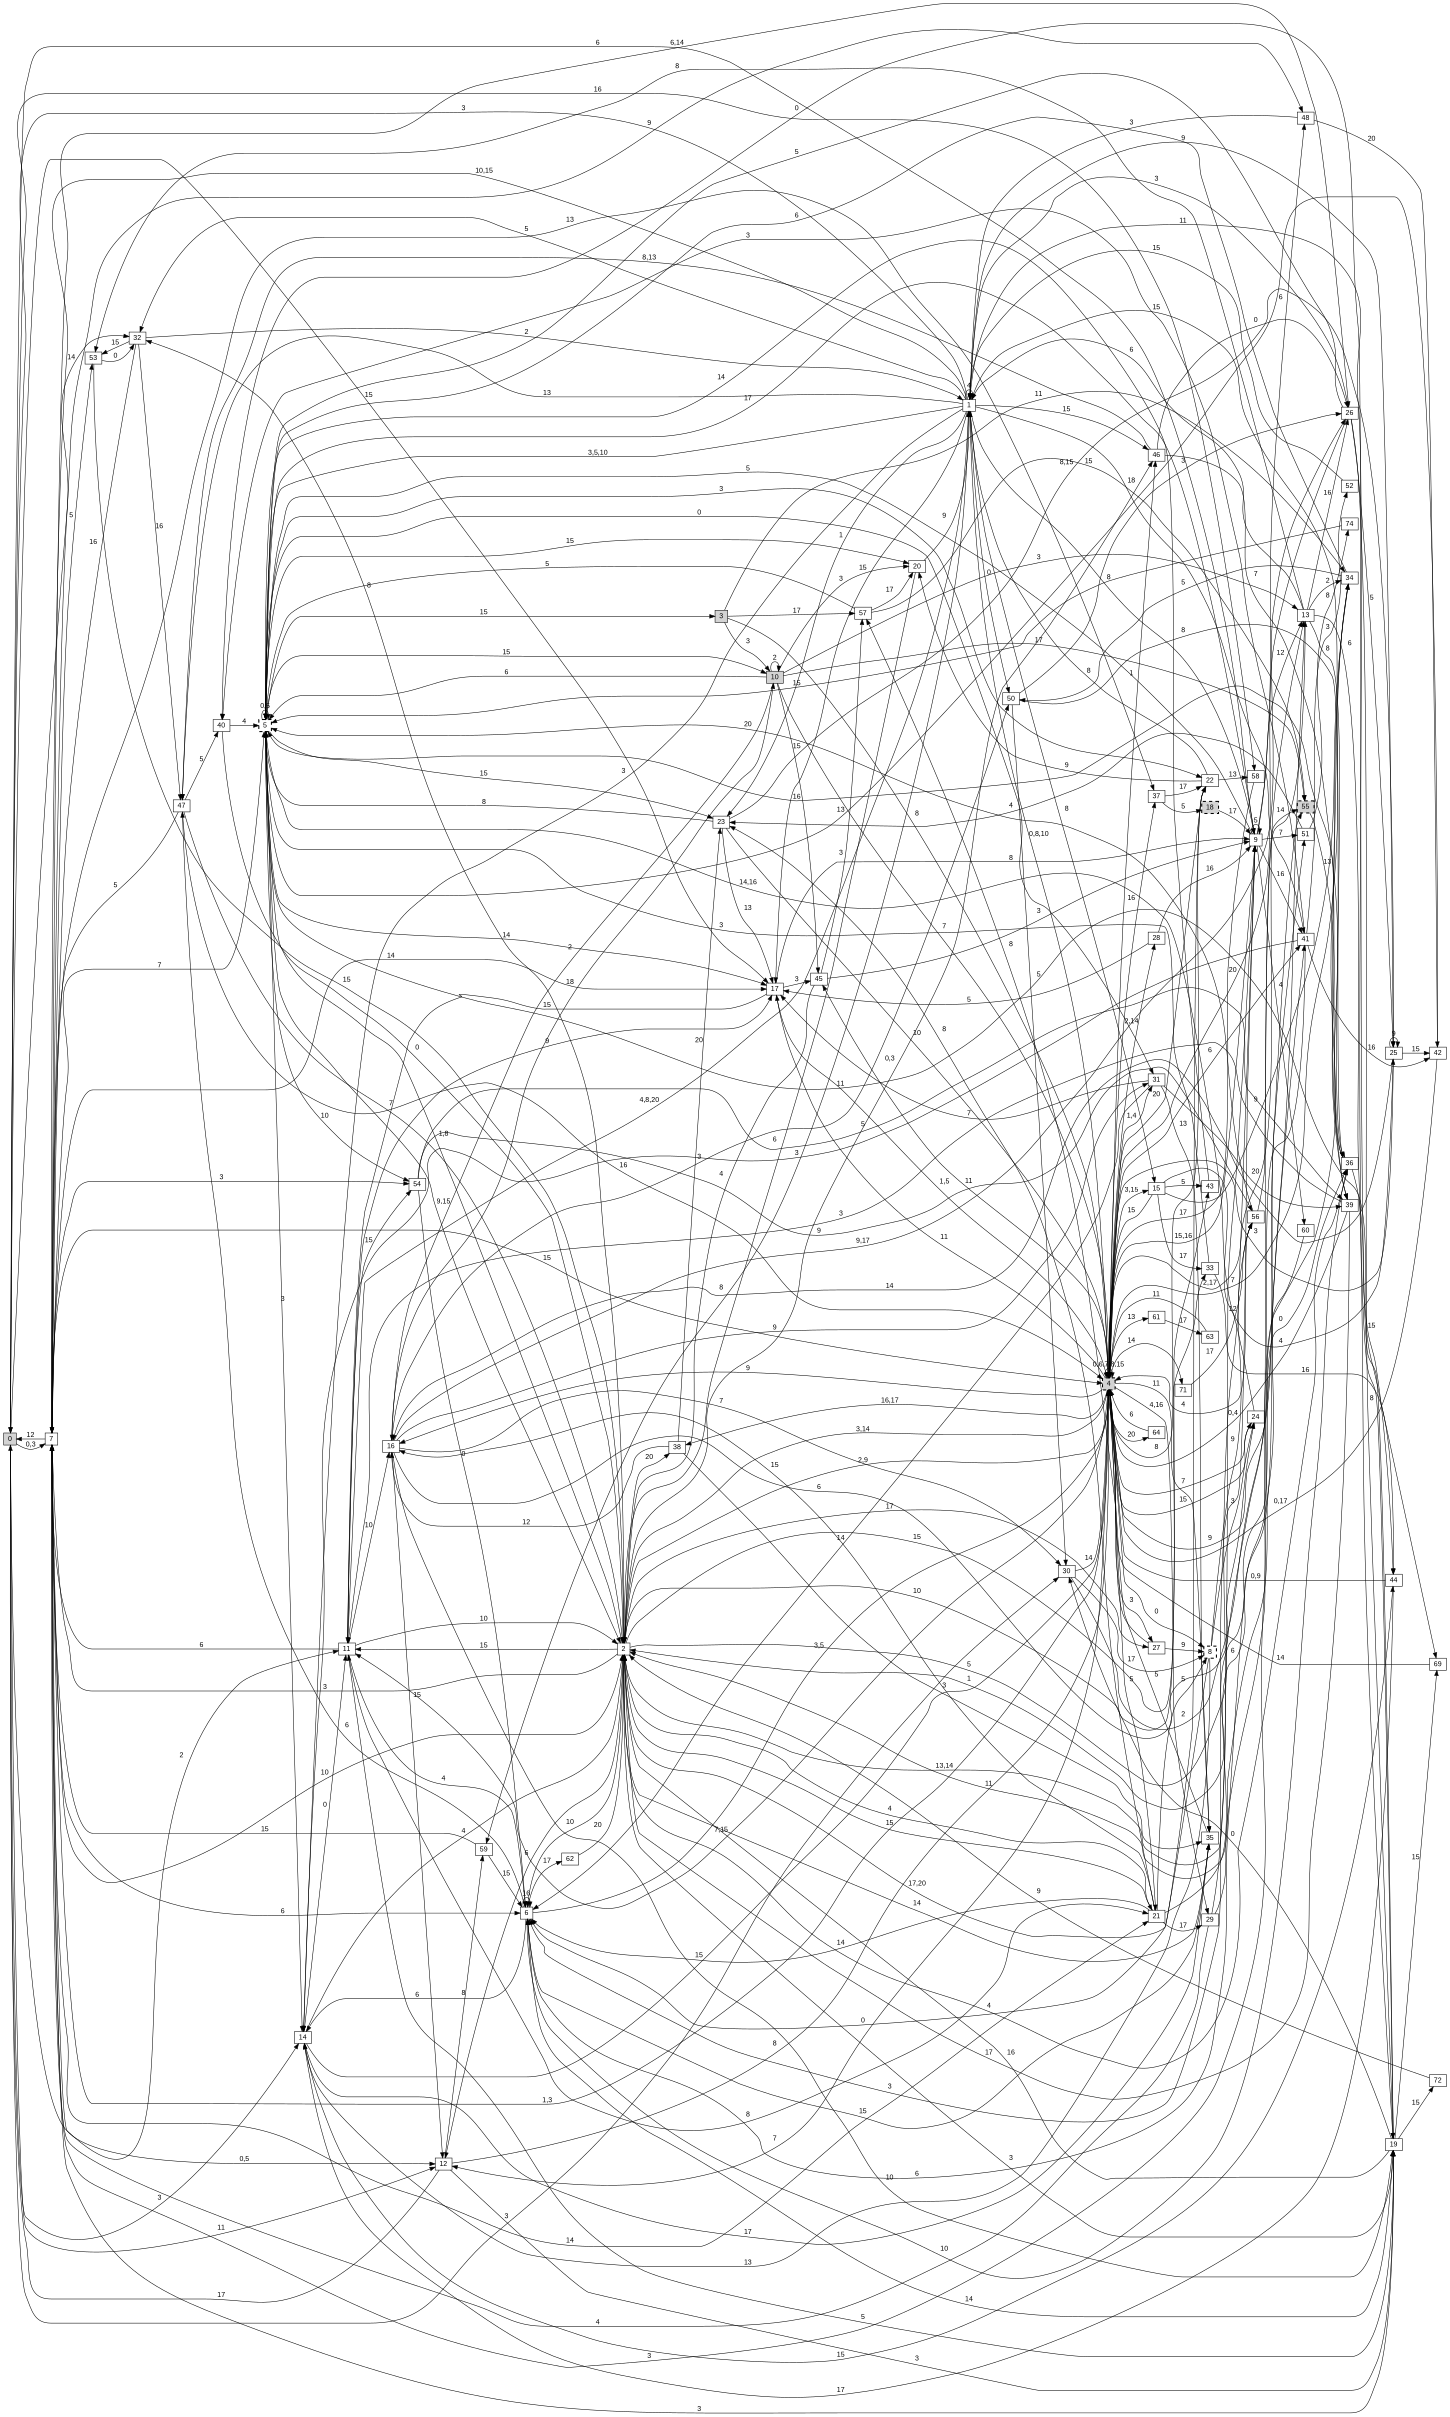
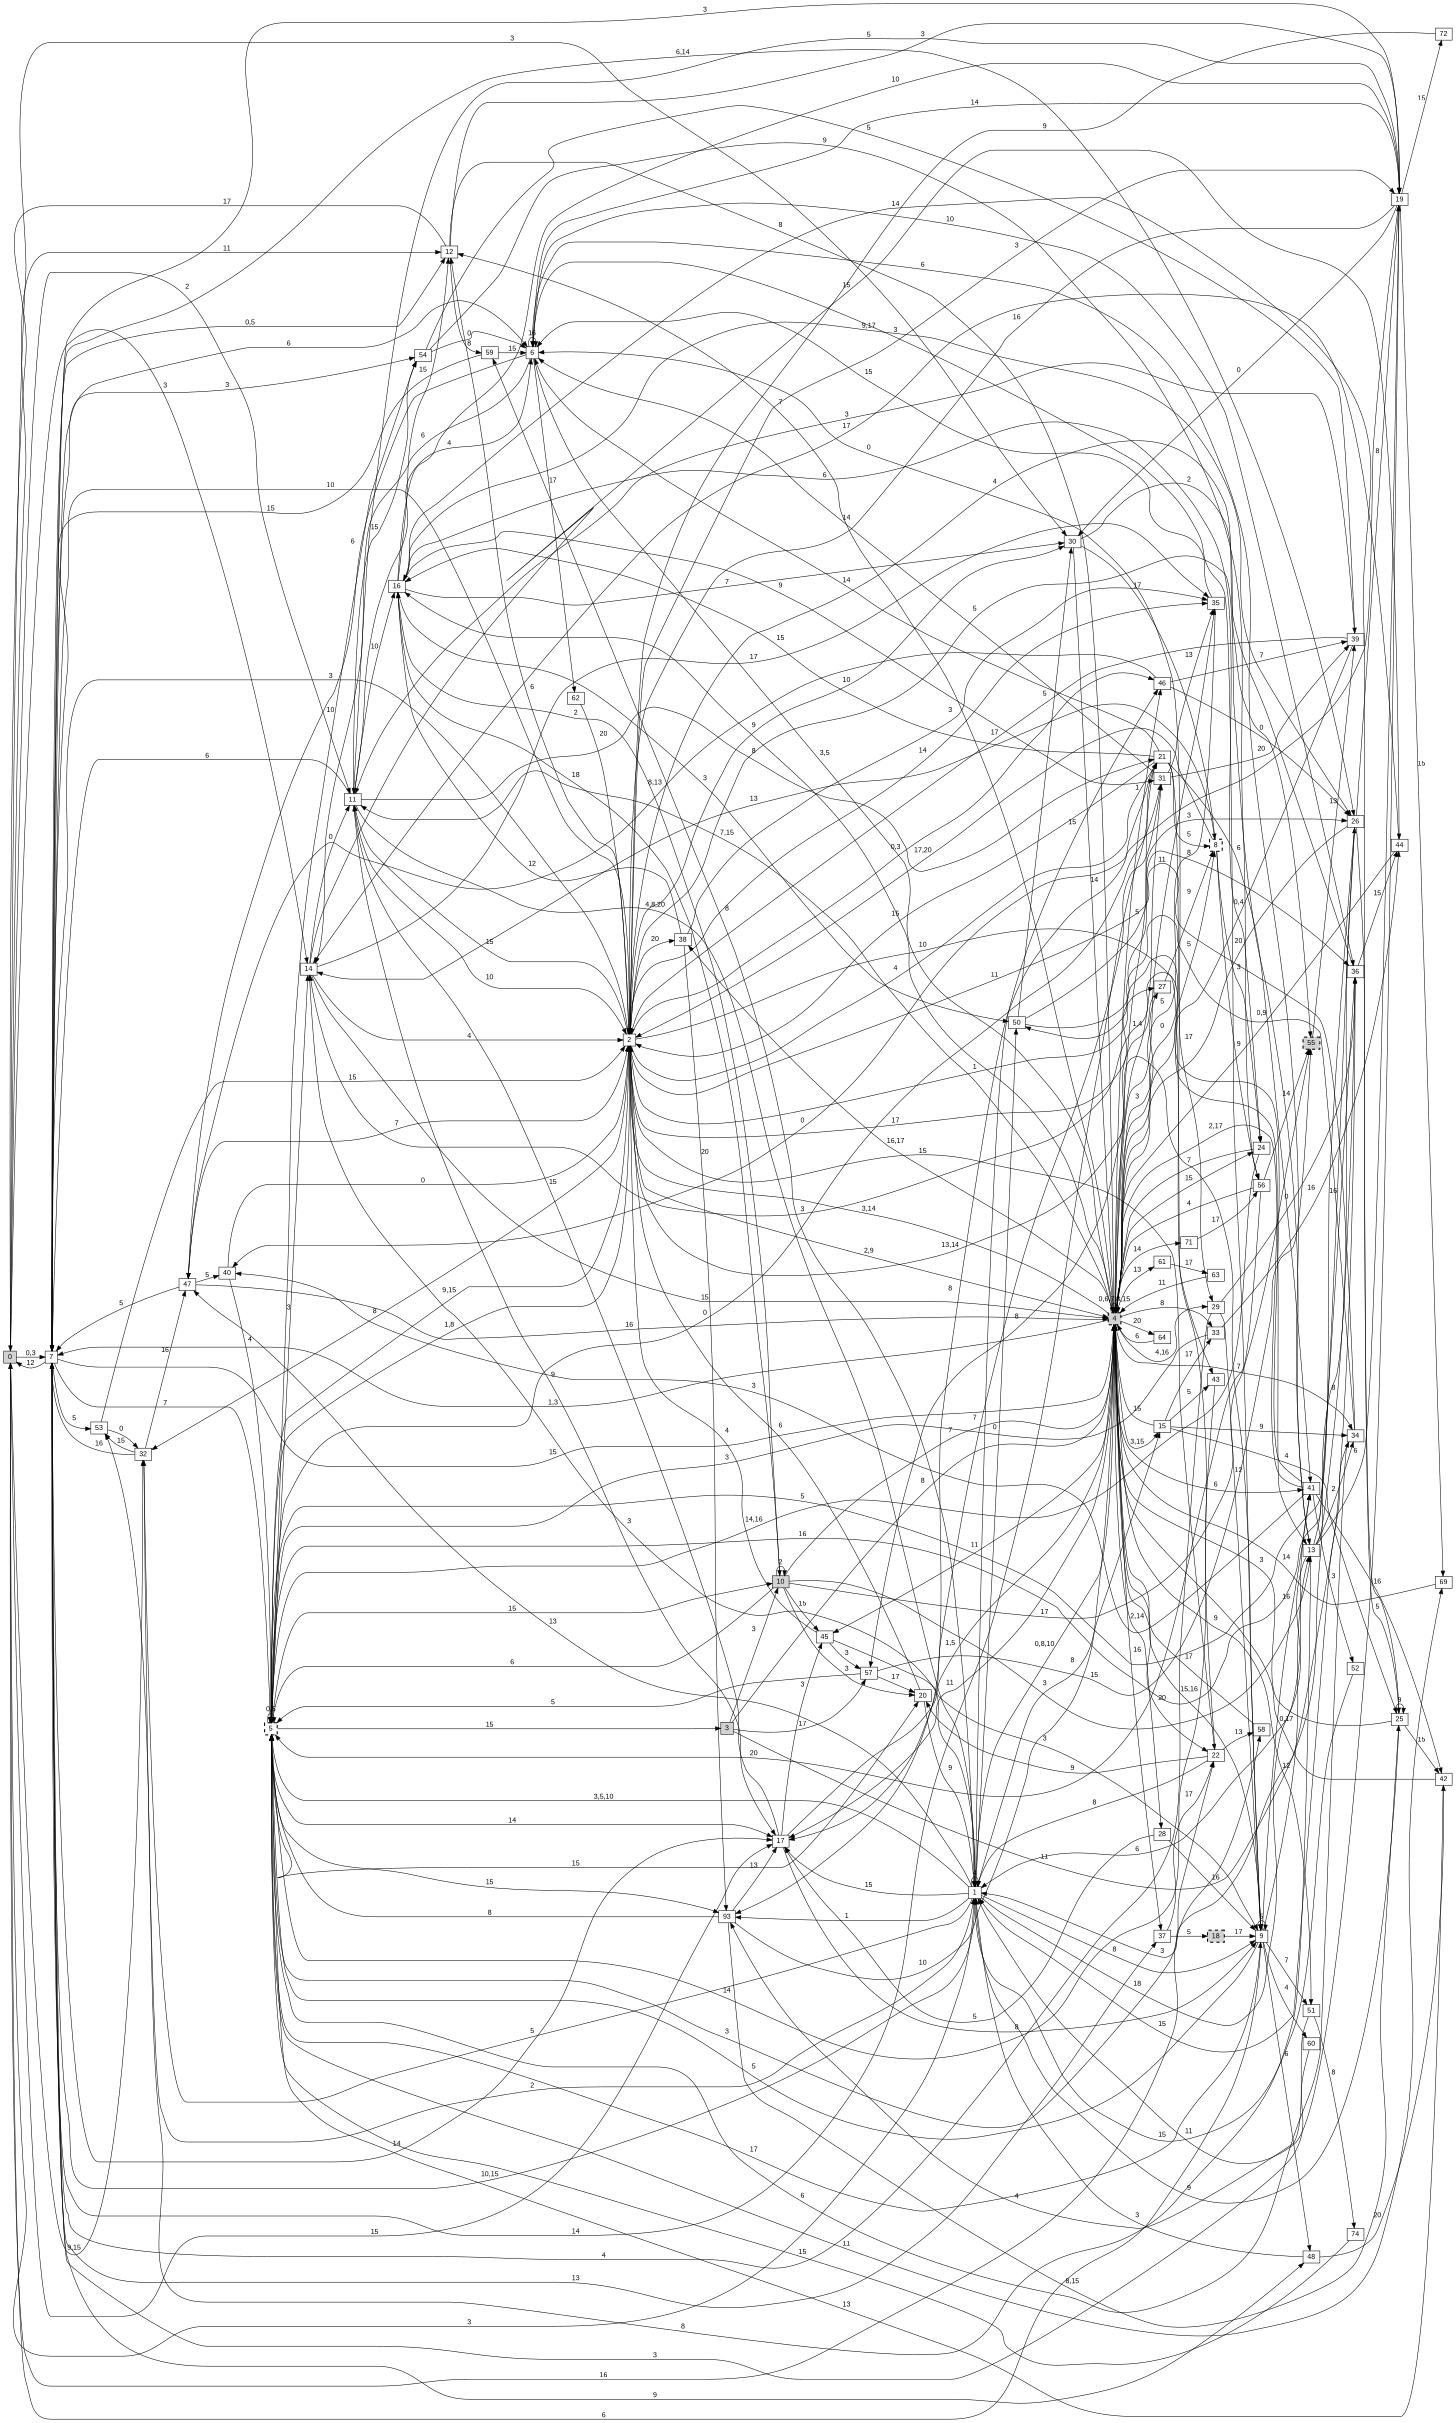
(71, 357) -> (74, 2248)
(721, 822) -> (727, 1917)
(609, 1795) -> (765, 724)
